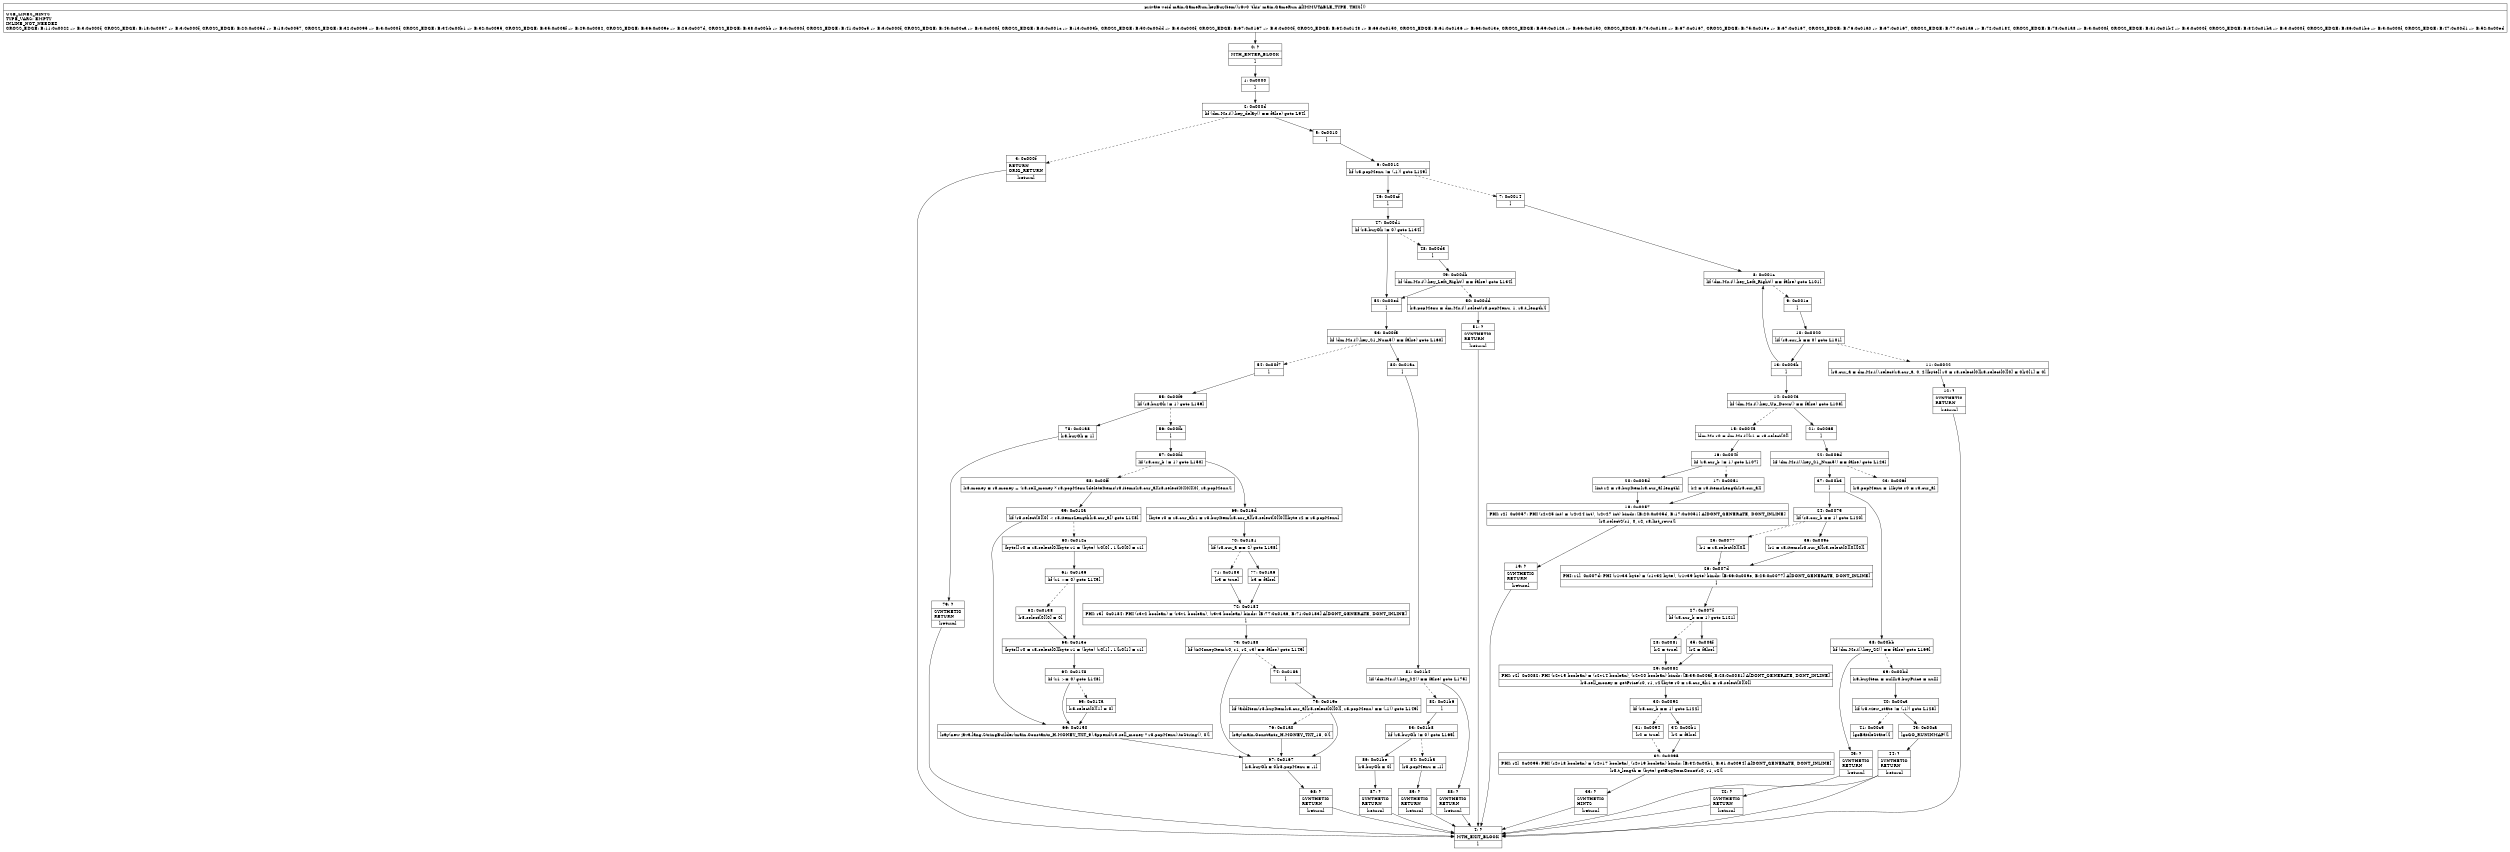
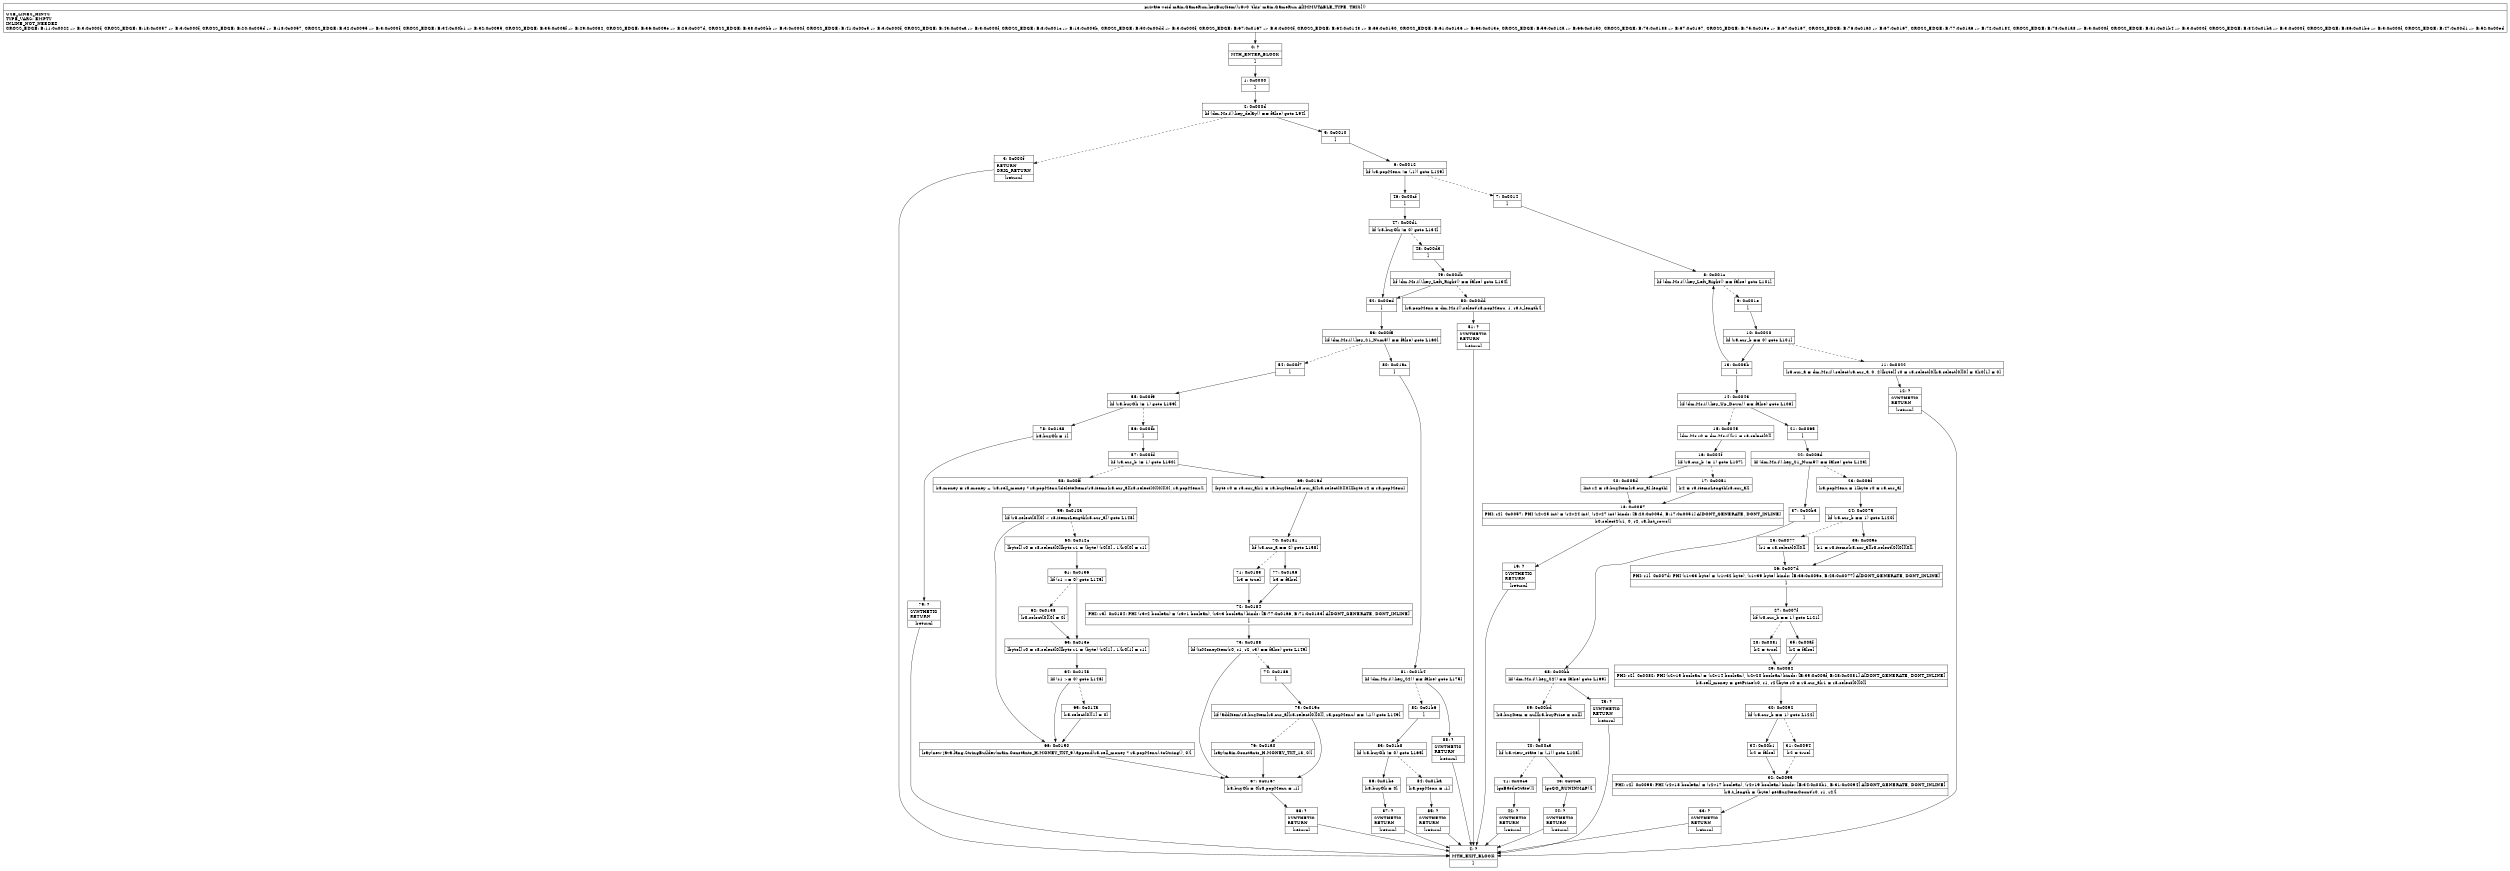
(1830, 498) -> (1861, 498)
(1816, 785) -> (1515, 798)
(1585, 804) -> (1701, 823)
